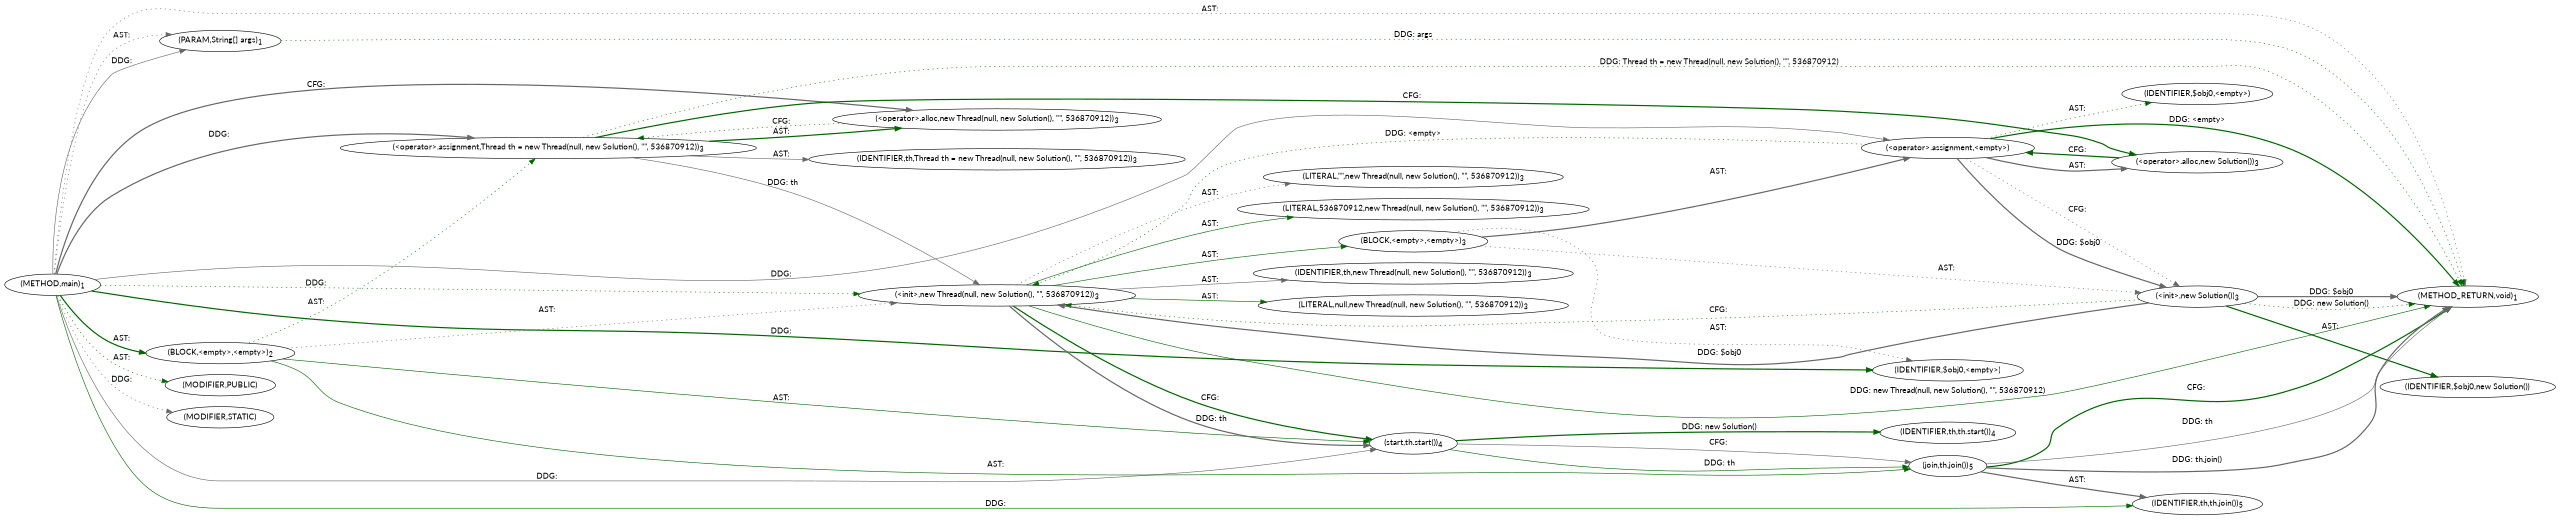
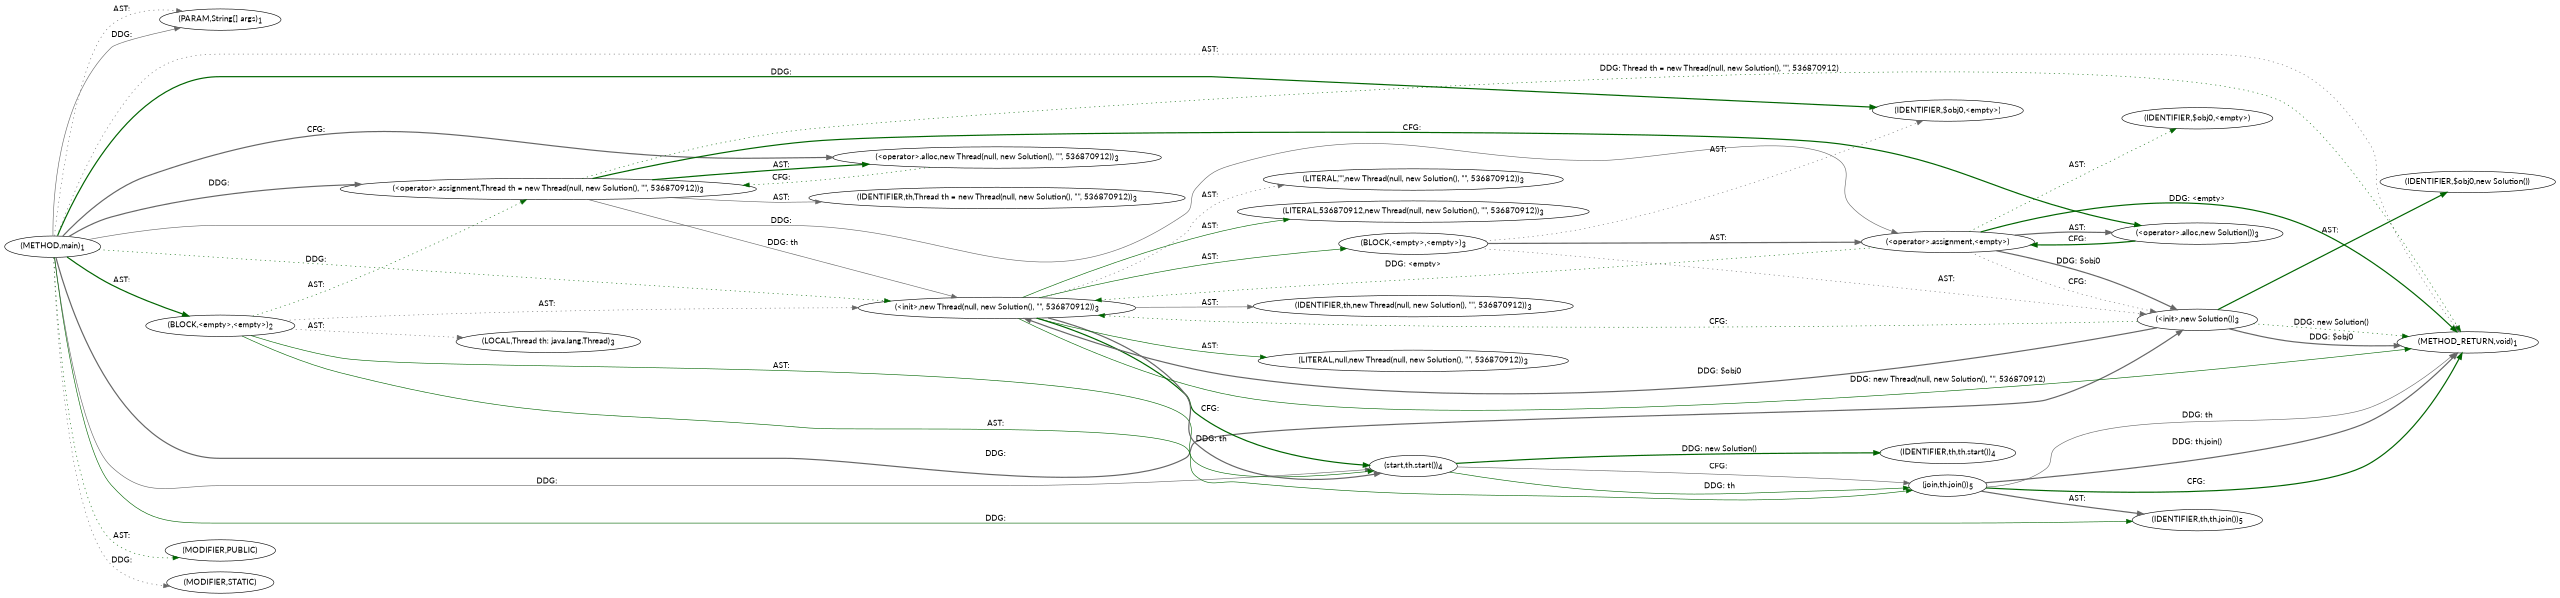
(1434, 39) -> none
none -> (548, 342)
none -> (1075, 477)
